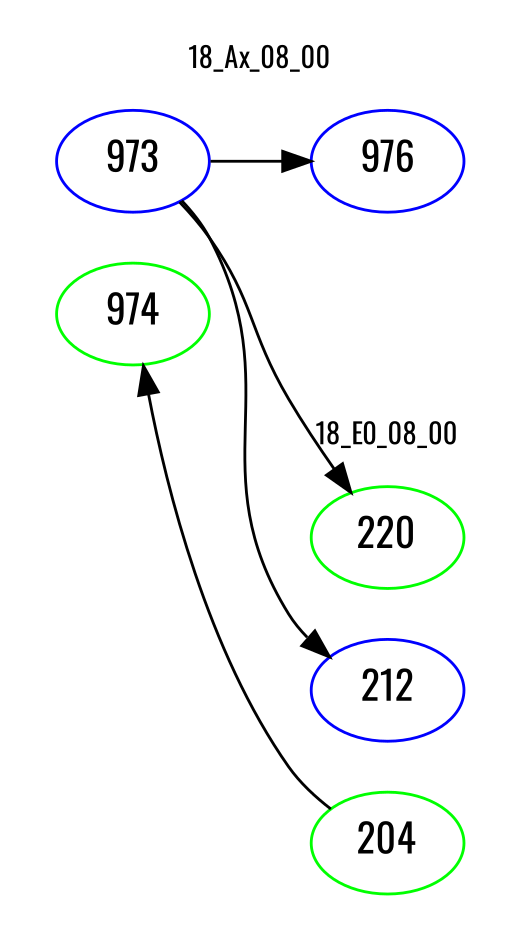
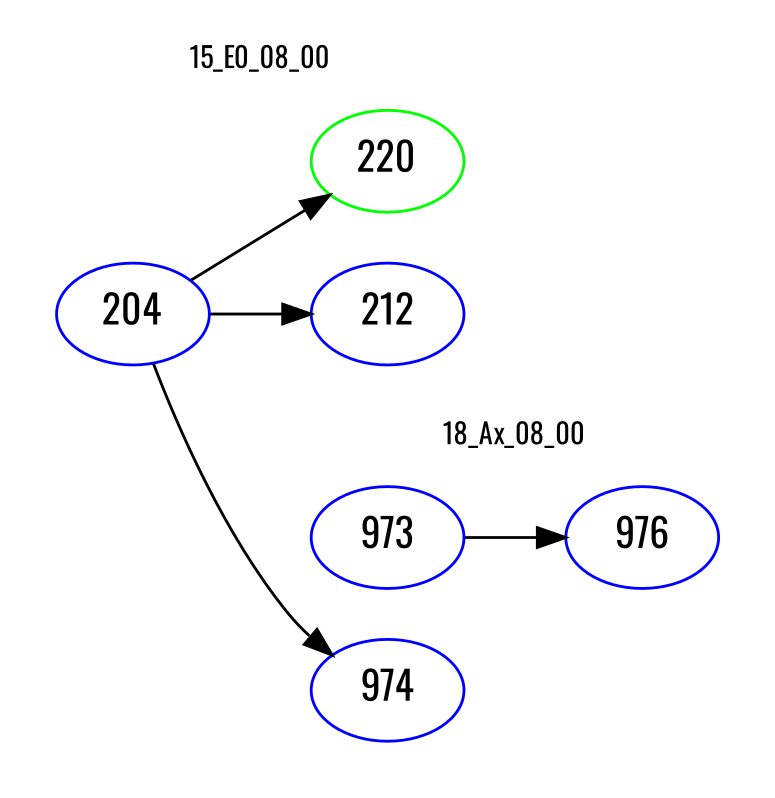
(133, 314) -> (388, 690)
(261, 342) -> (248, 245)
(245, 419) -> (246, 314)
(388, 437) -> (260, 61)
(388, 843) -> (133, 314)
